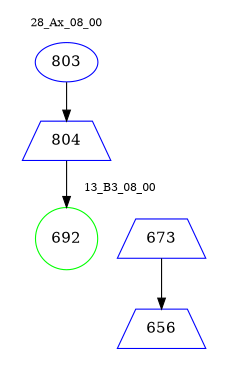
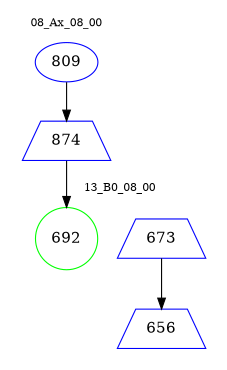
(67, 23) -> (67, 23)
(67, 62) -> (67, 62)
(67, 141) -> (67, 141)
(120, 188) -> (120, 188)
